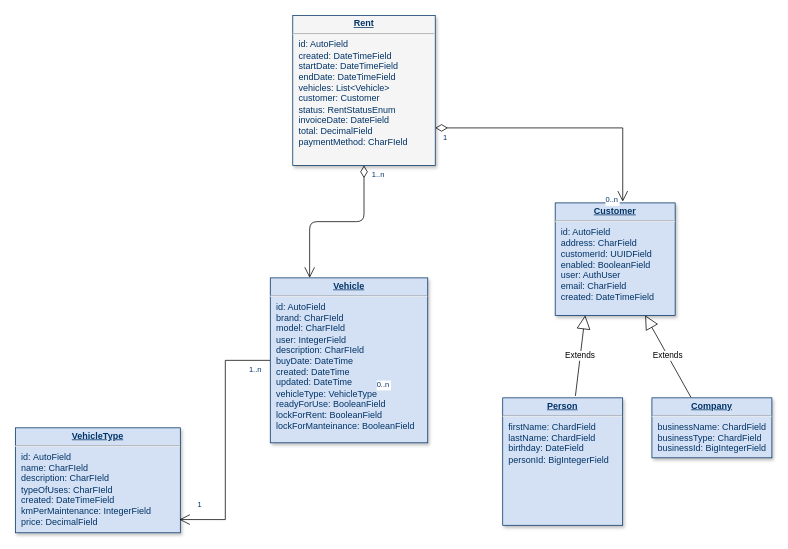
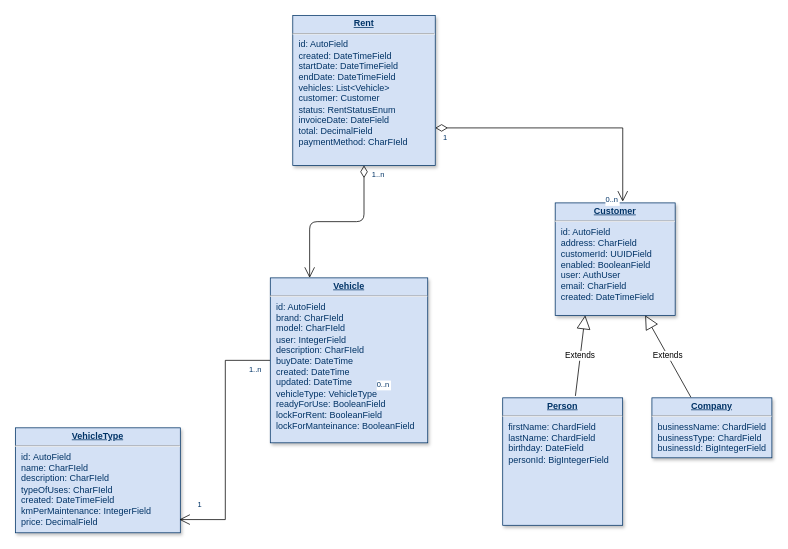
(364, 90) -> (364, 90)
